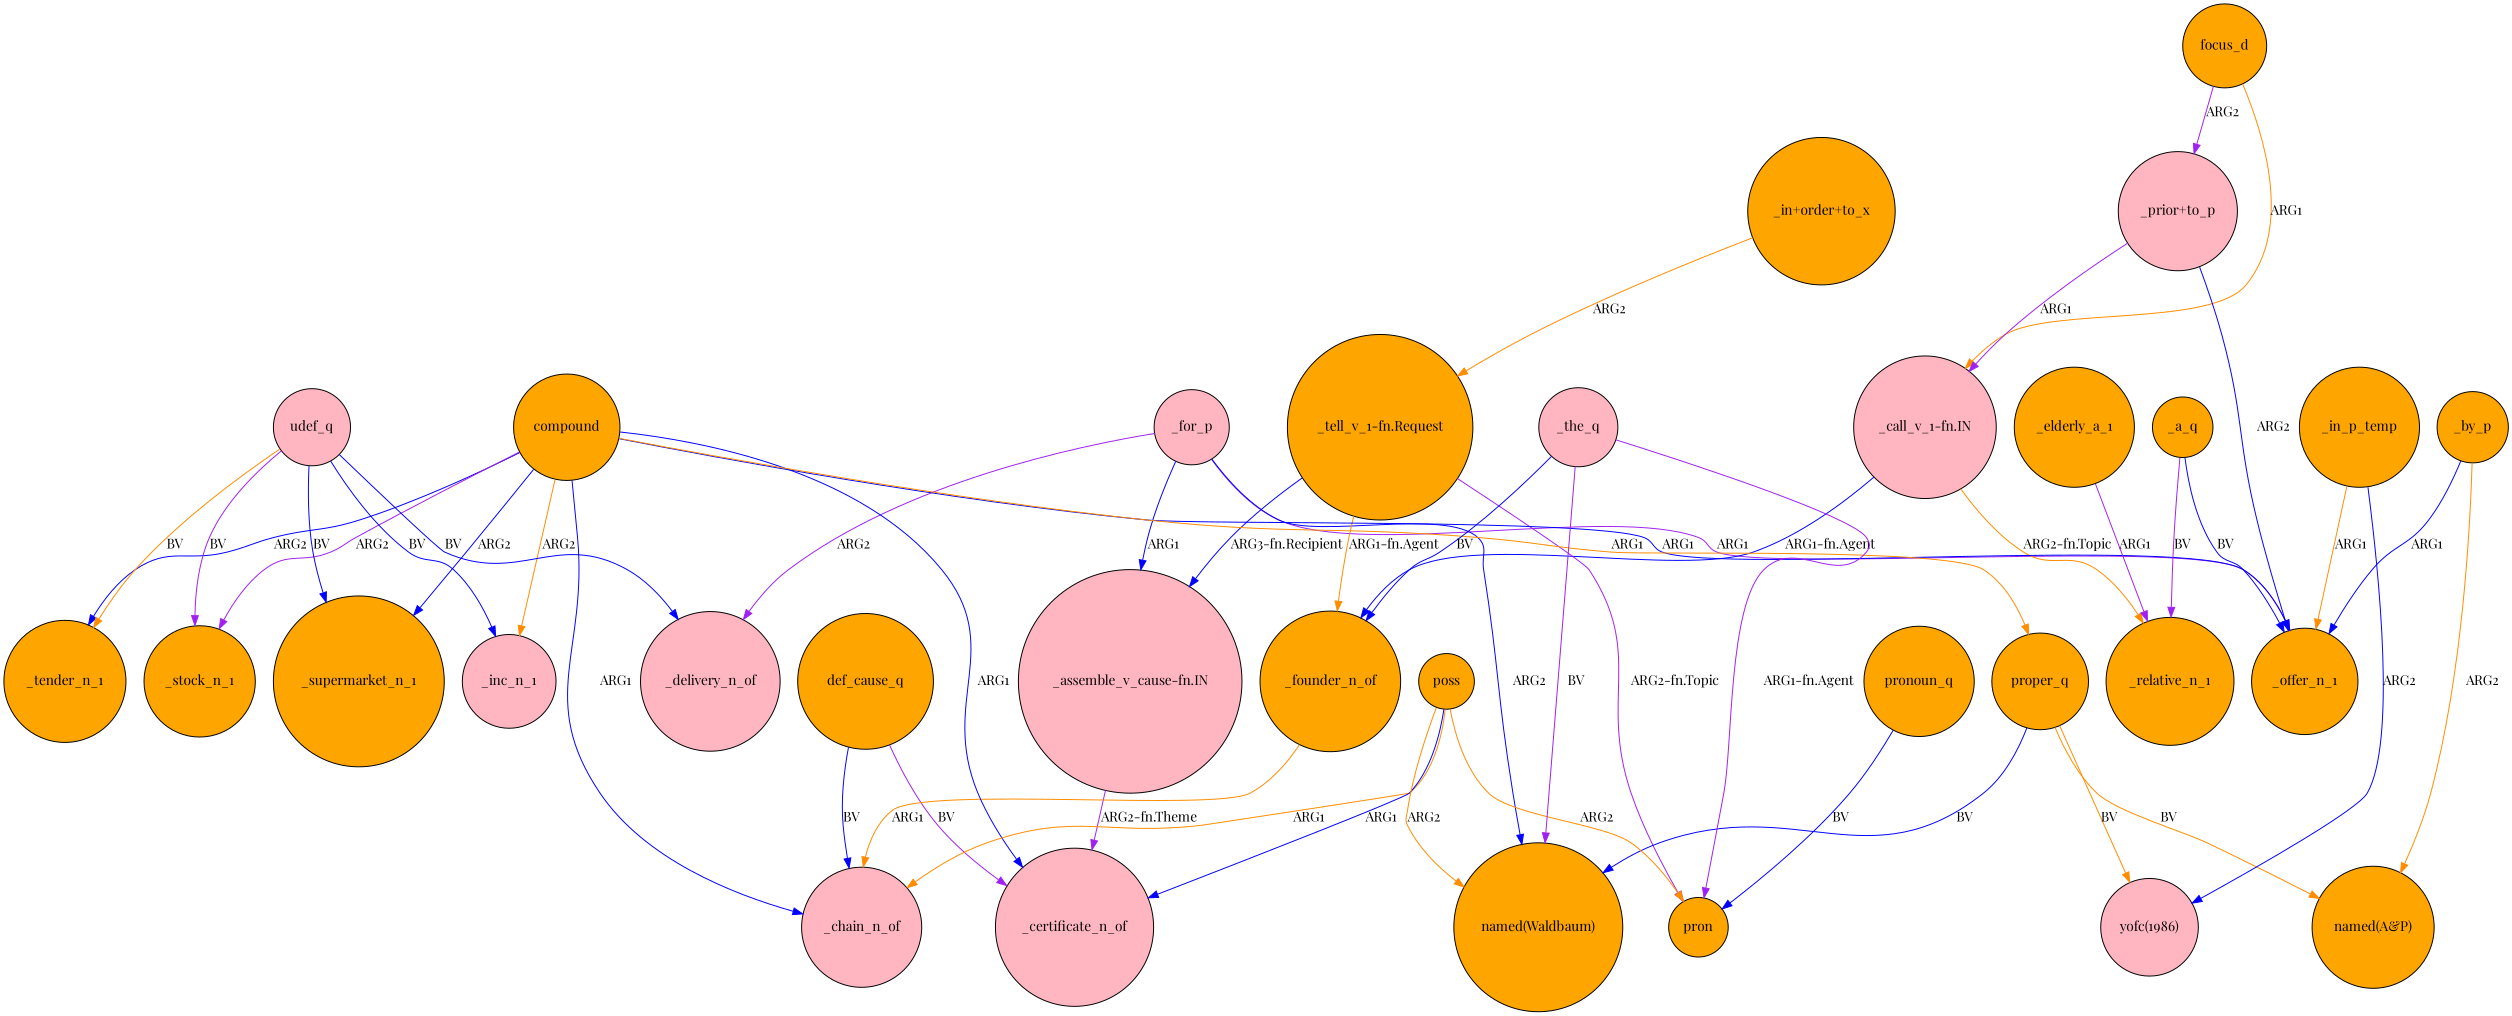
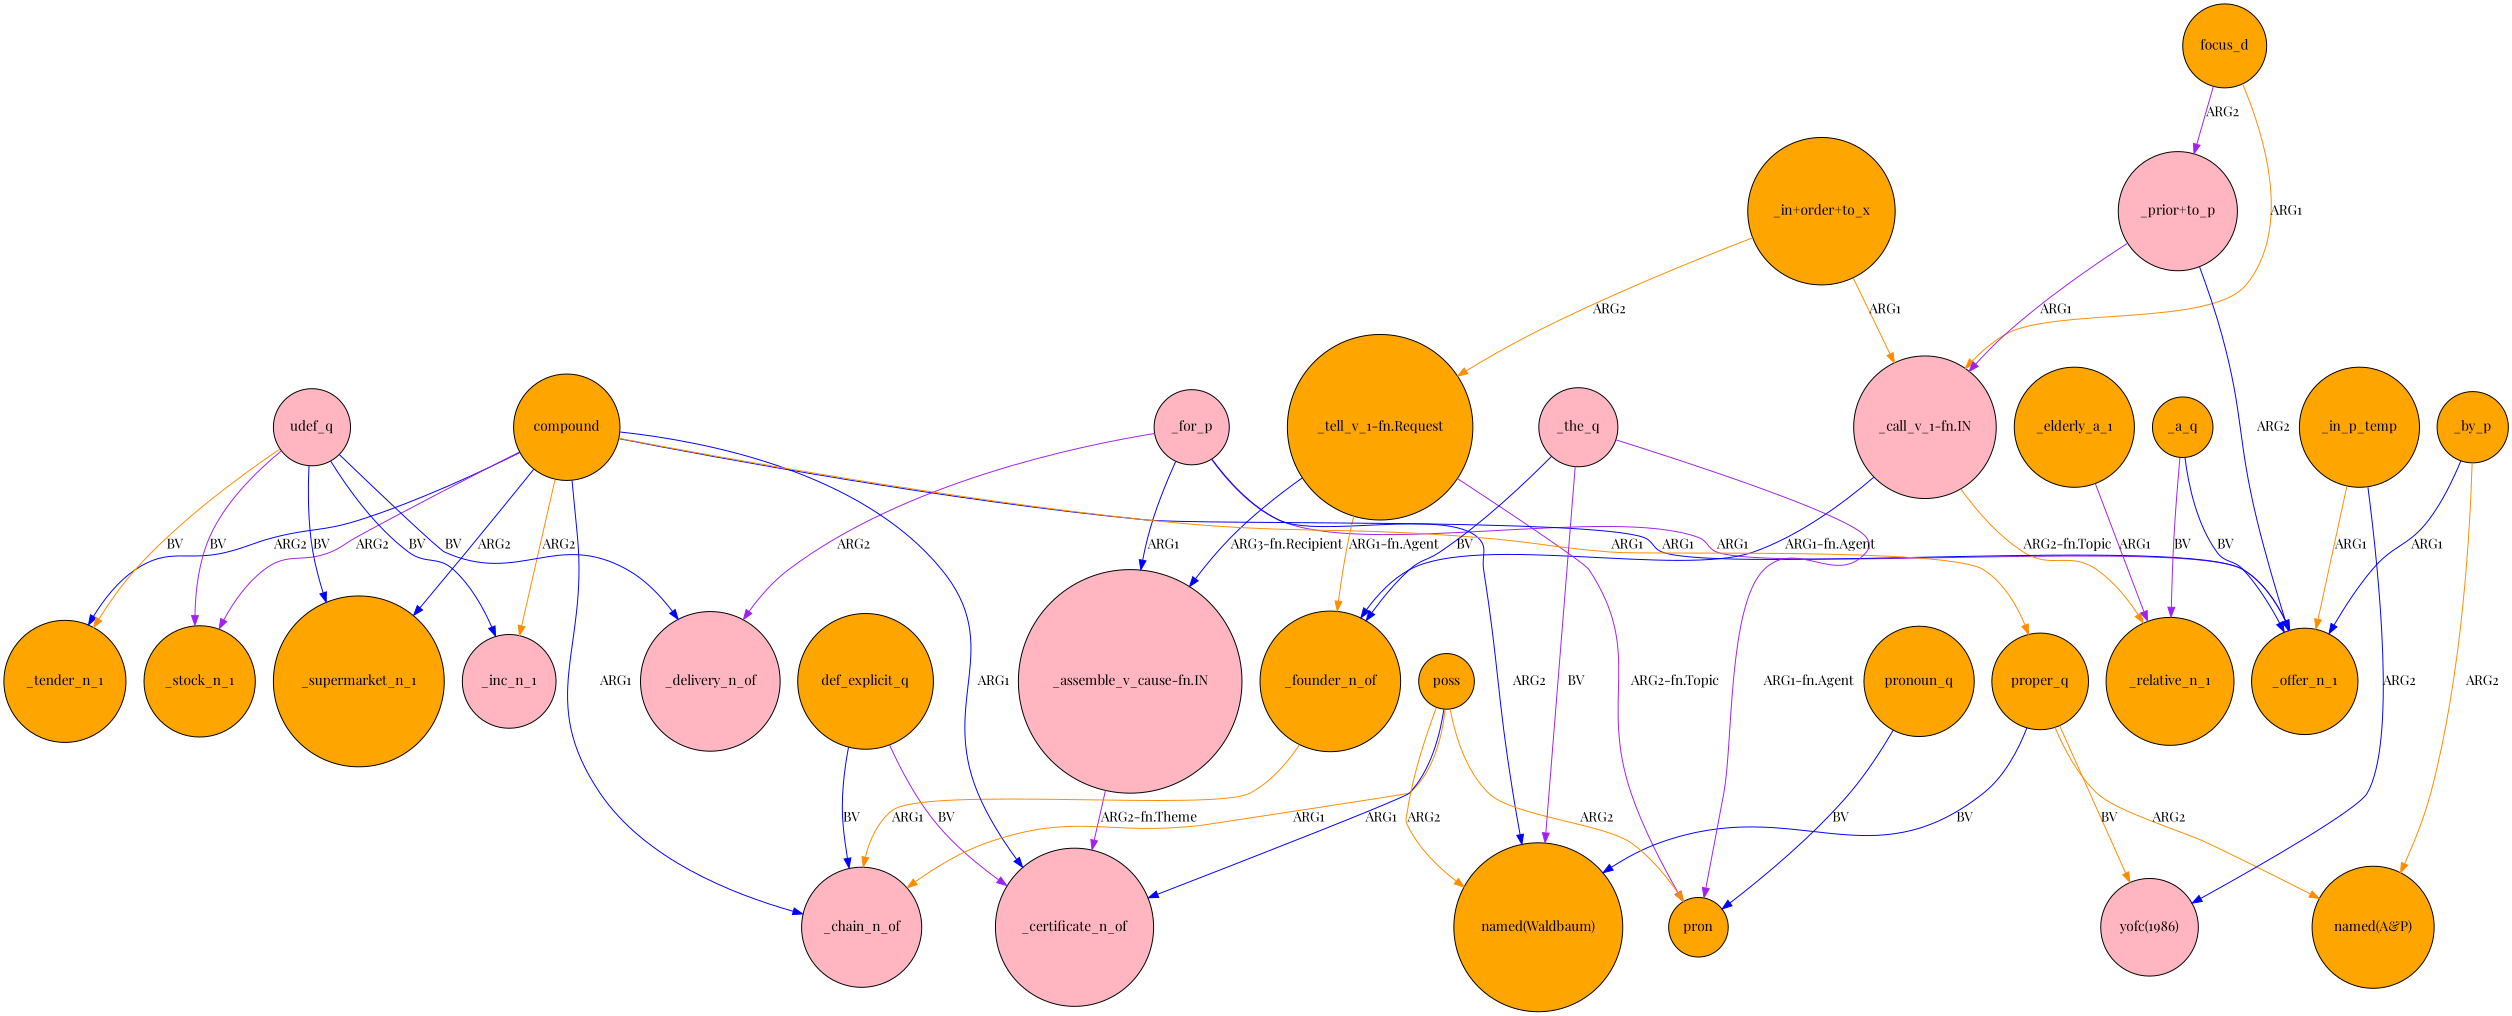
none -> (1872, 316)
(866, 681) -> (866, 681)
(2169, 818) -> (2169, 818)
